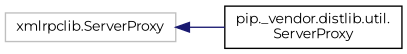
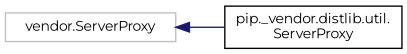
(91, 27) -> (91, 27)
